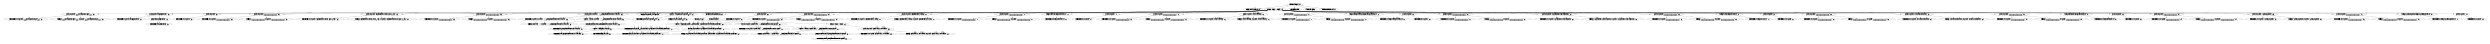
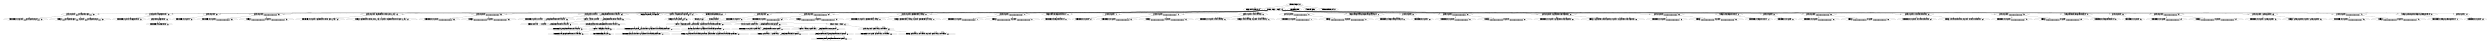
(648, 19) -> none
